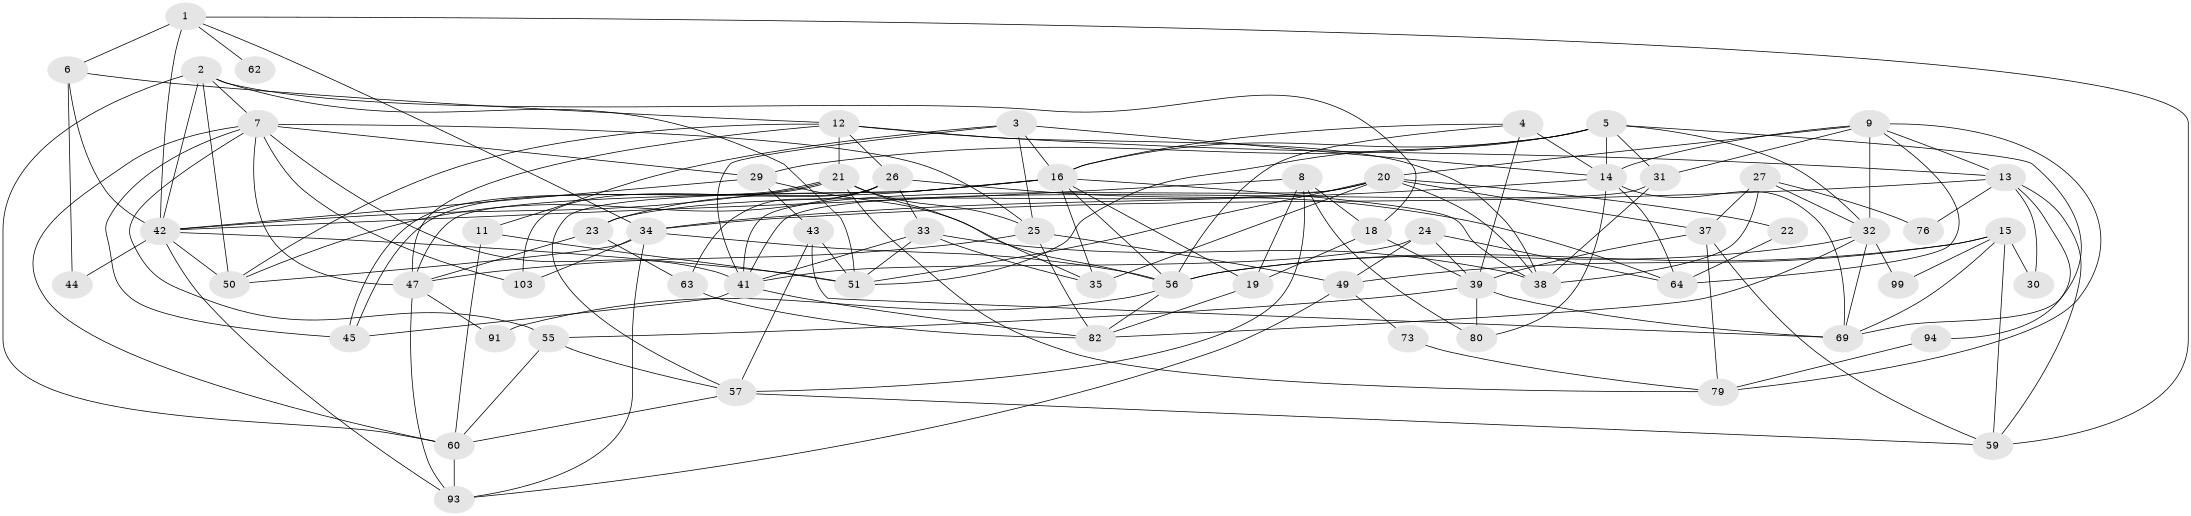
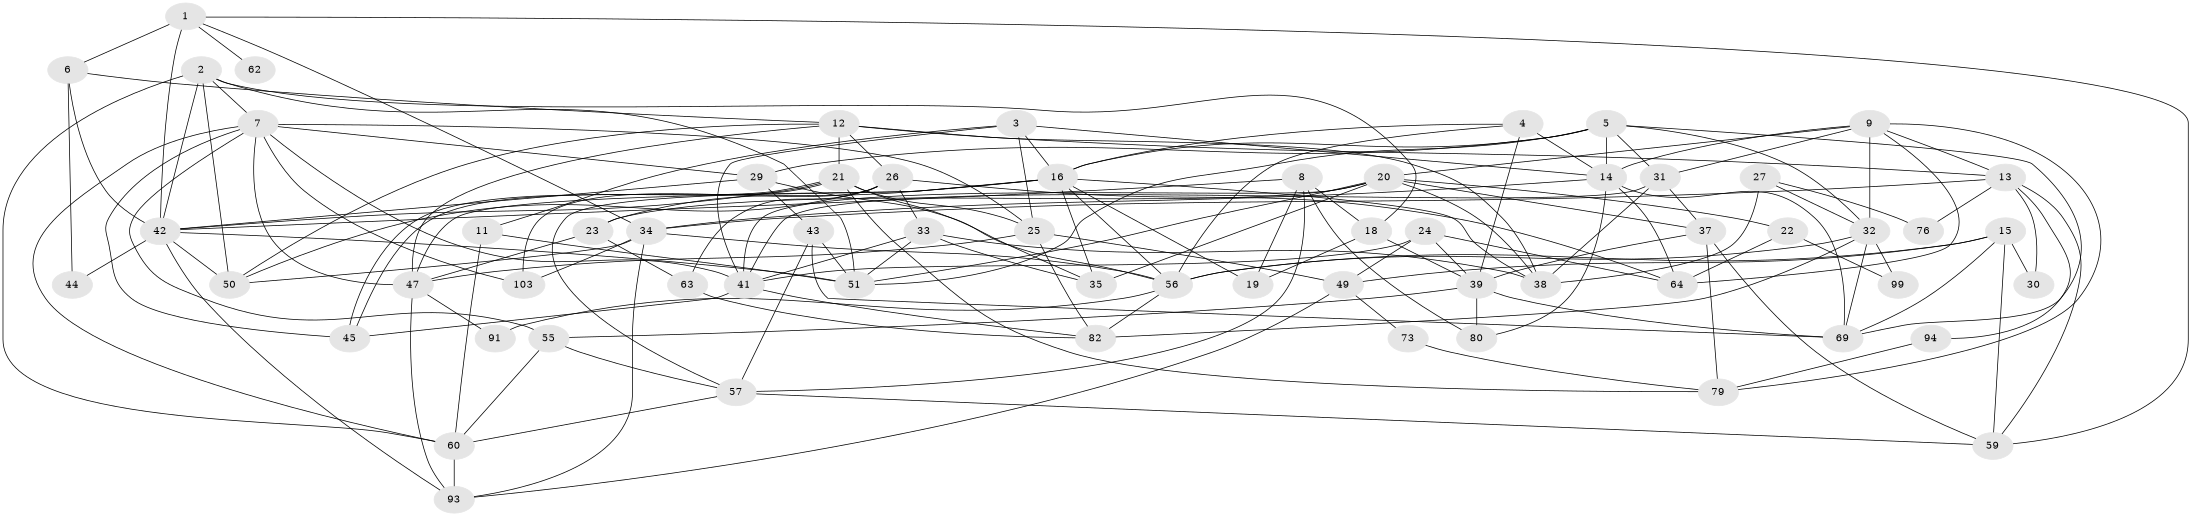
(1733, 204) -> (1683, 204)
(1952, 258) -> (1849, 261)
(1190, 307) -> none
